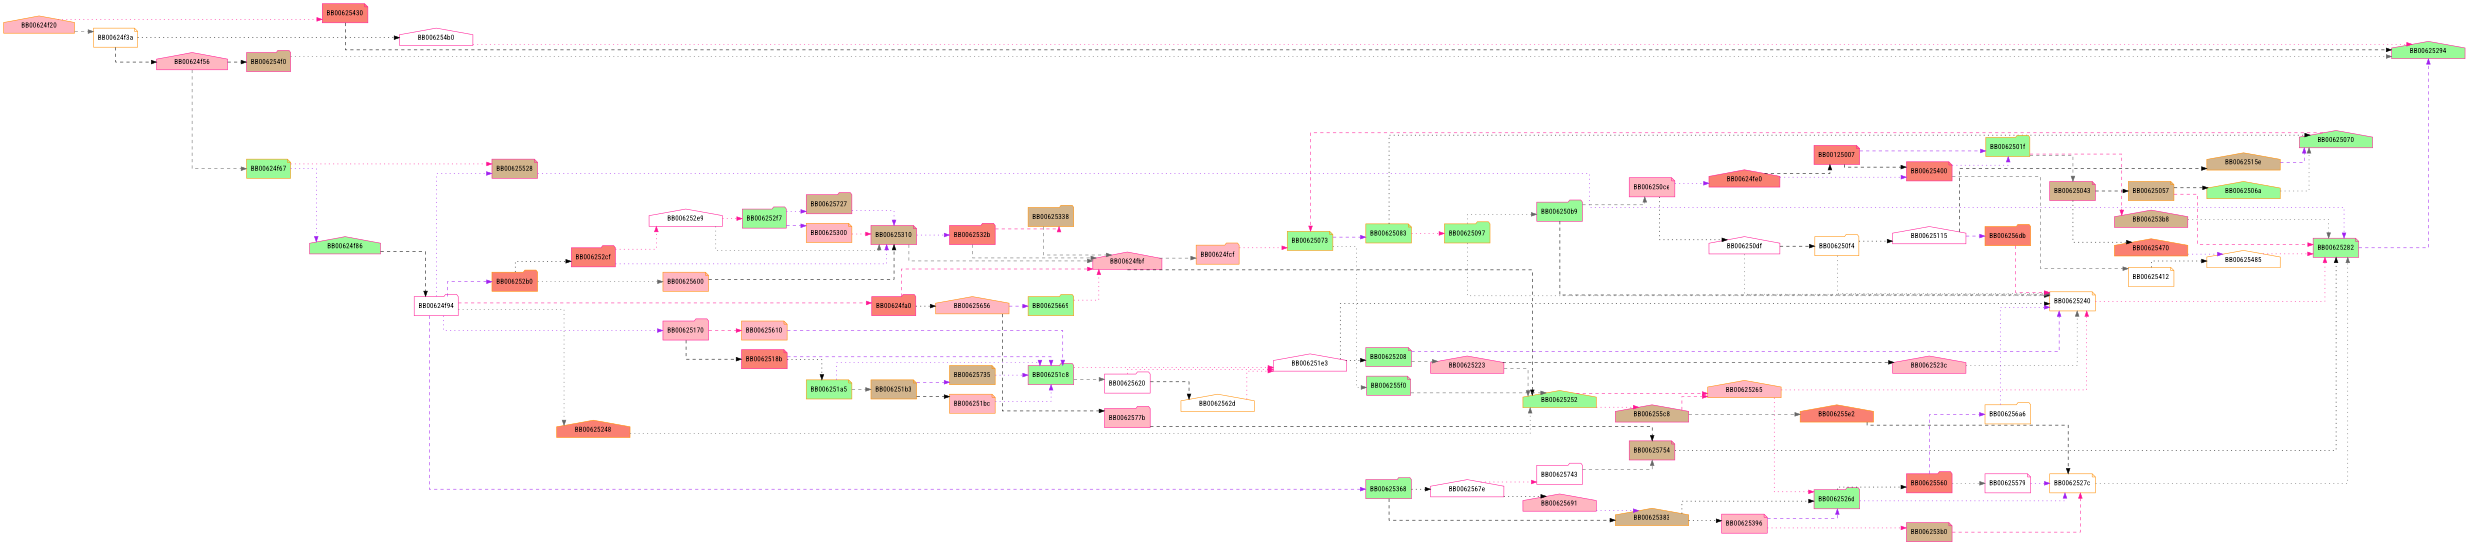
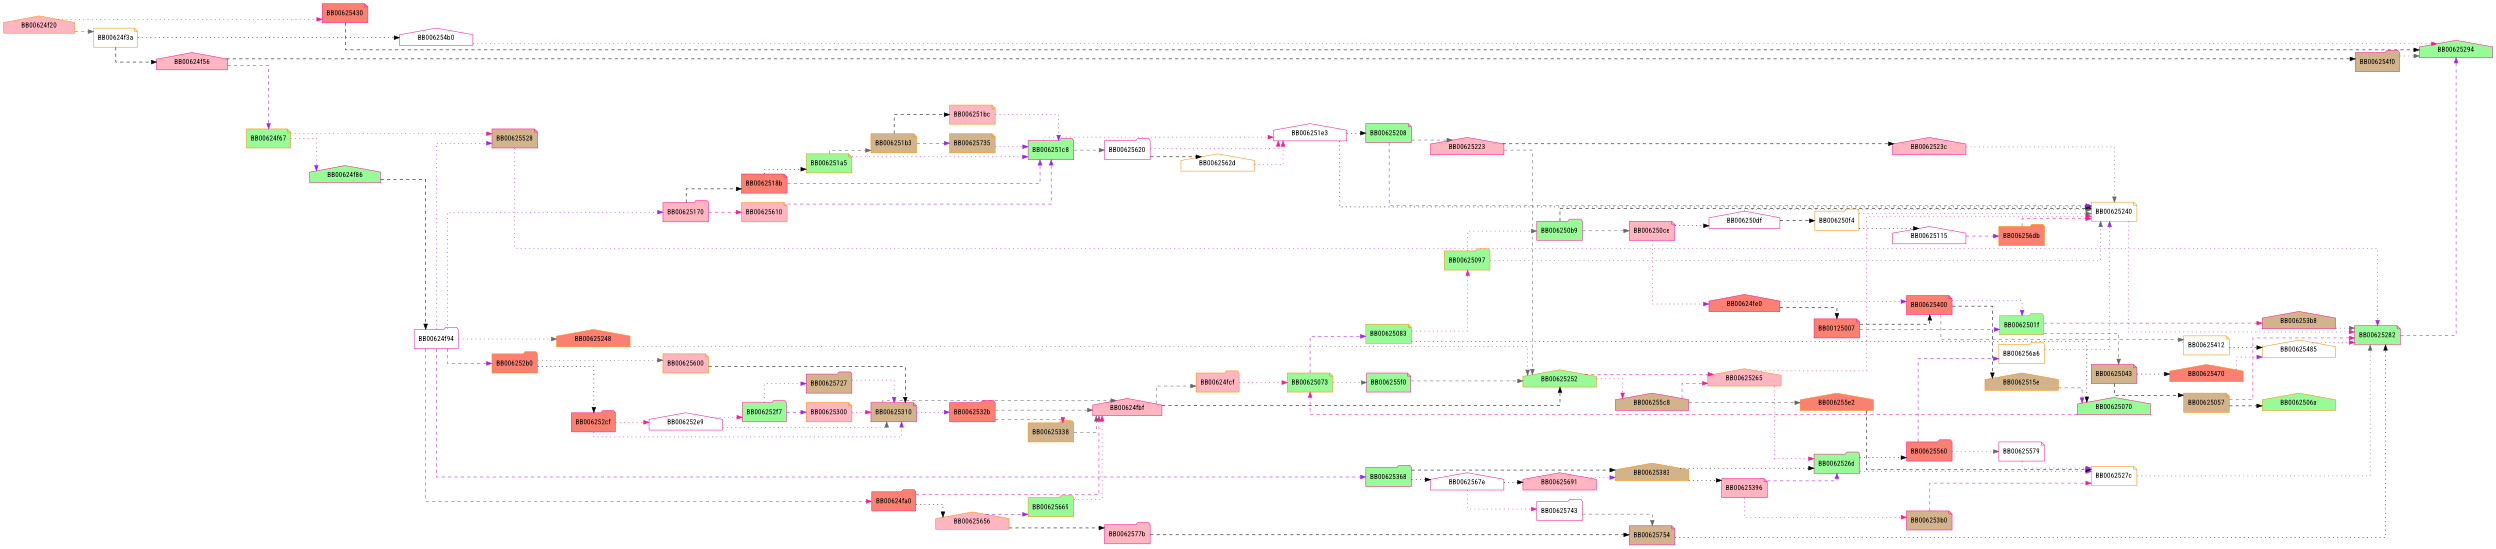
(192, 144) -> (269, 74)
(2049, 169) -> (1992, 319)
(2309, 186) -> none
